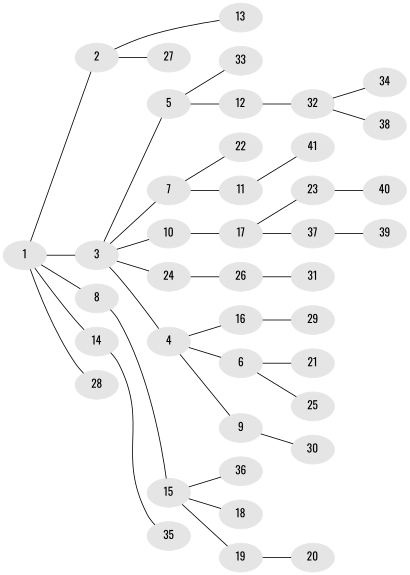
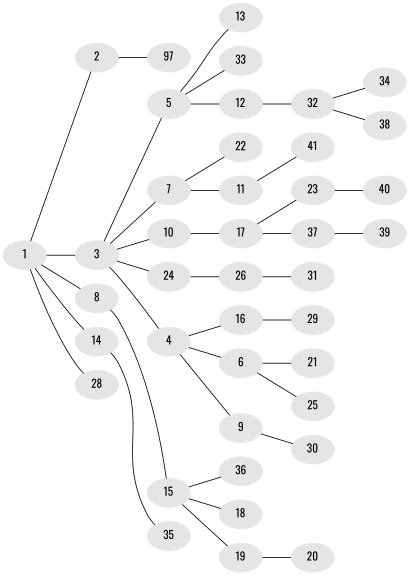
(166, 31) -> (204, 60)
(169, 58) -> (169, 58)
